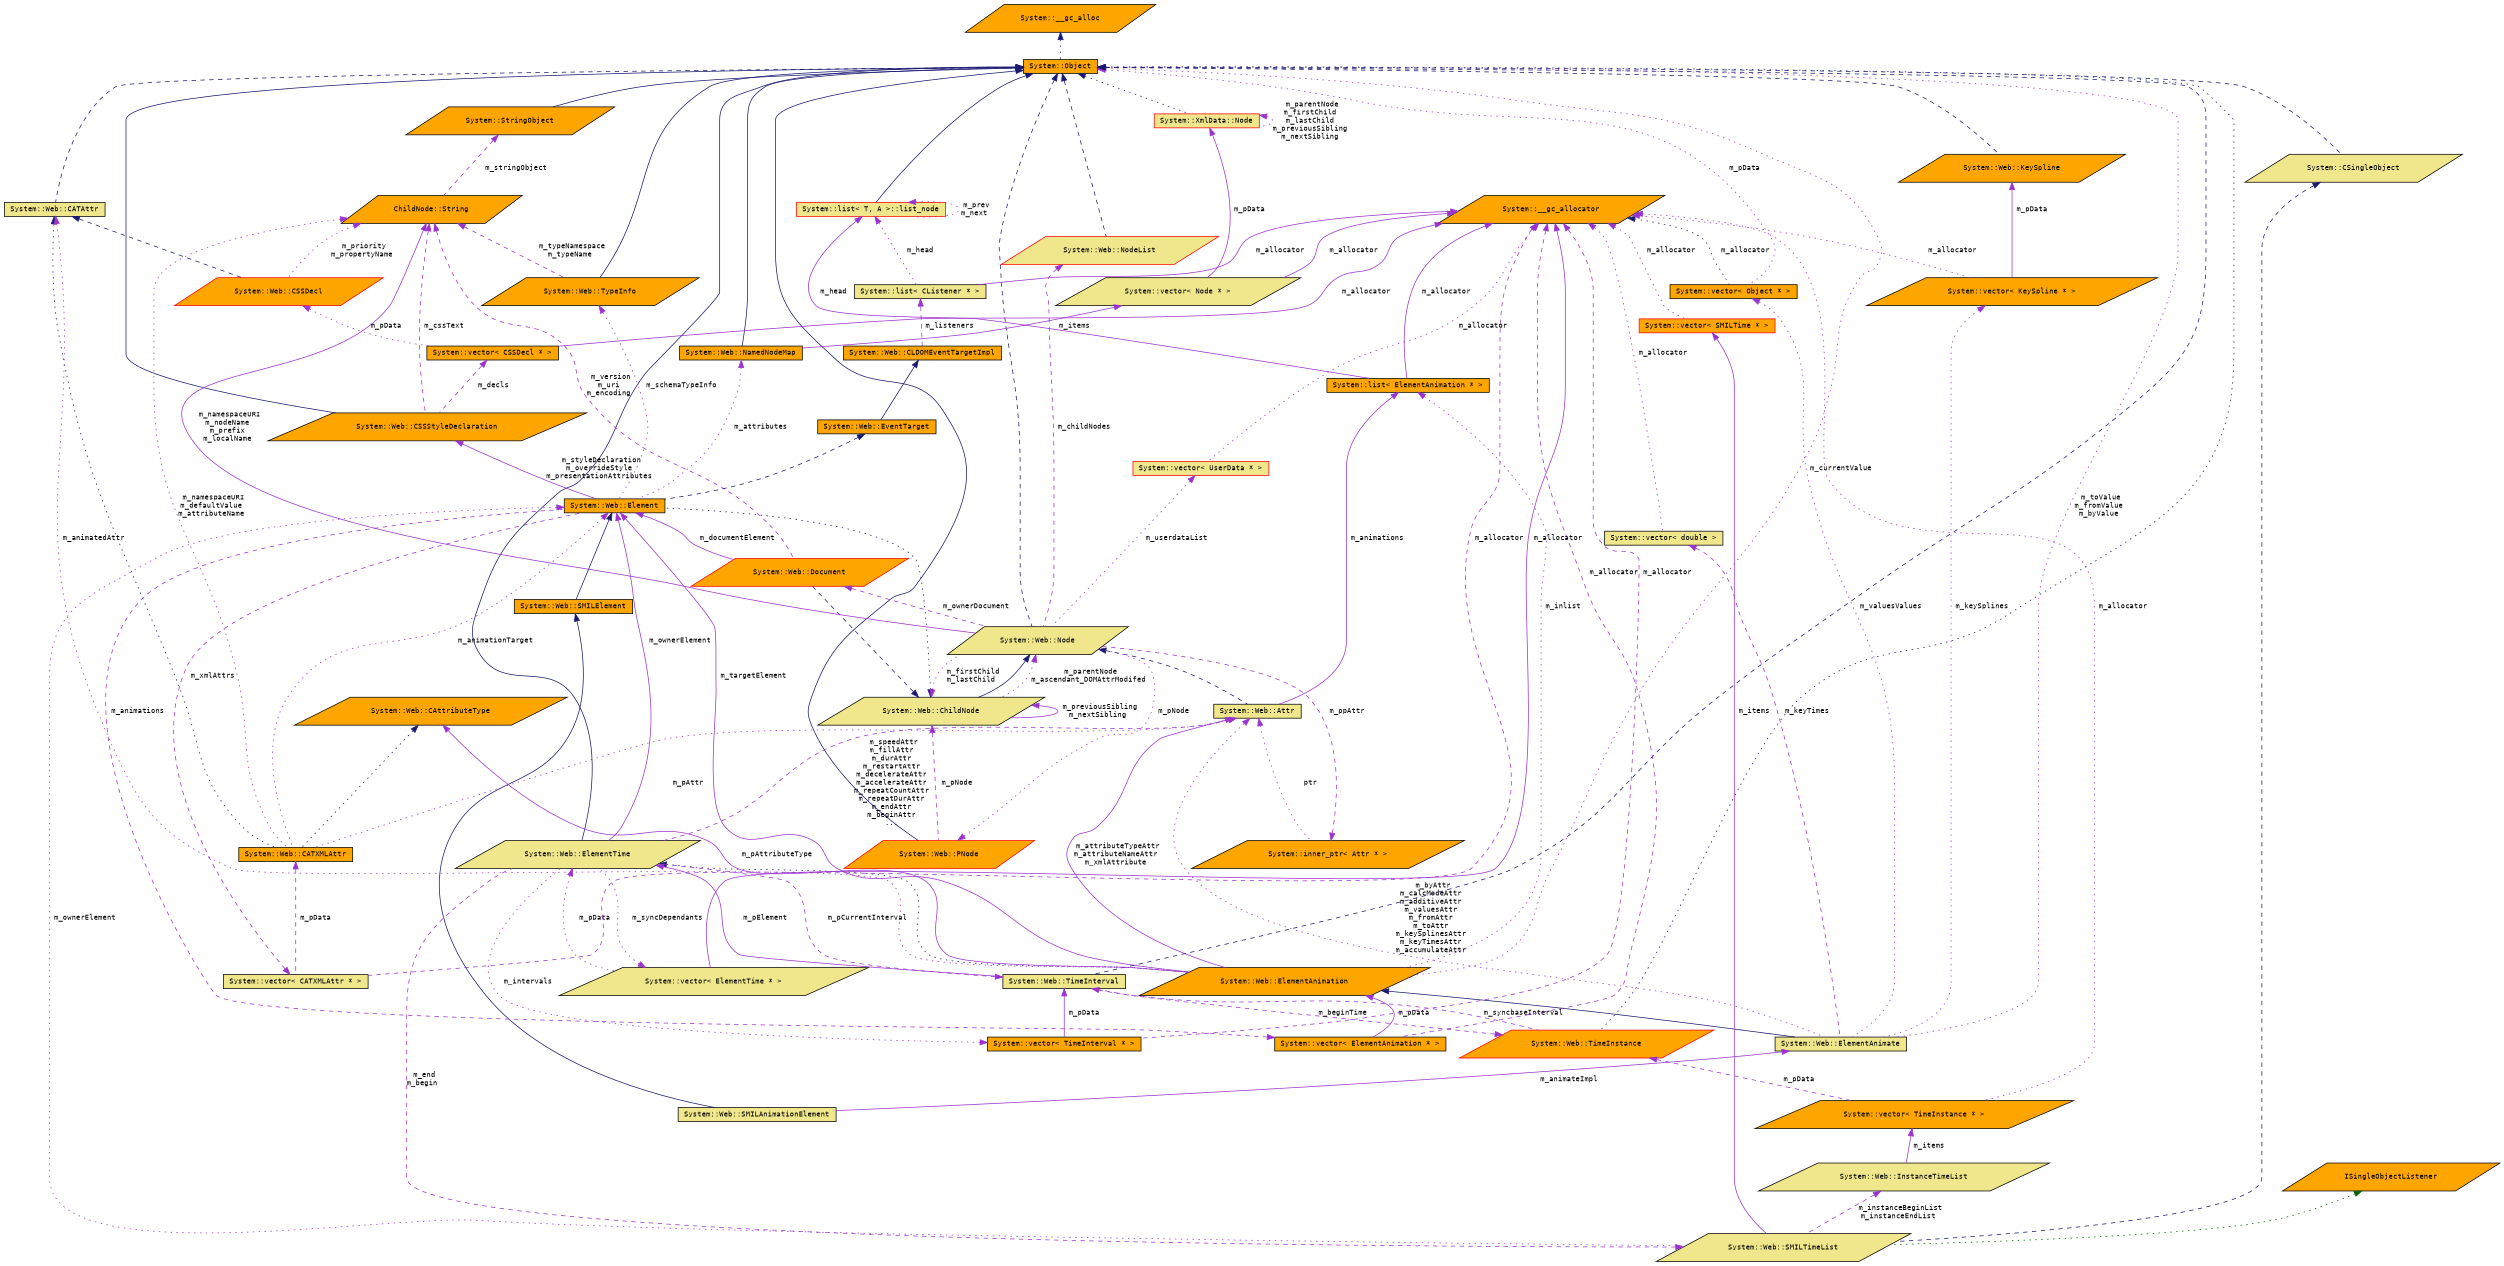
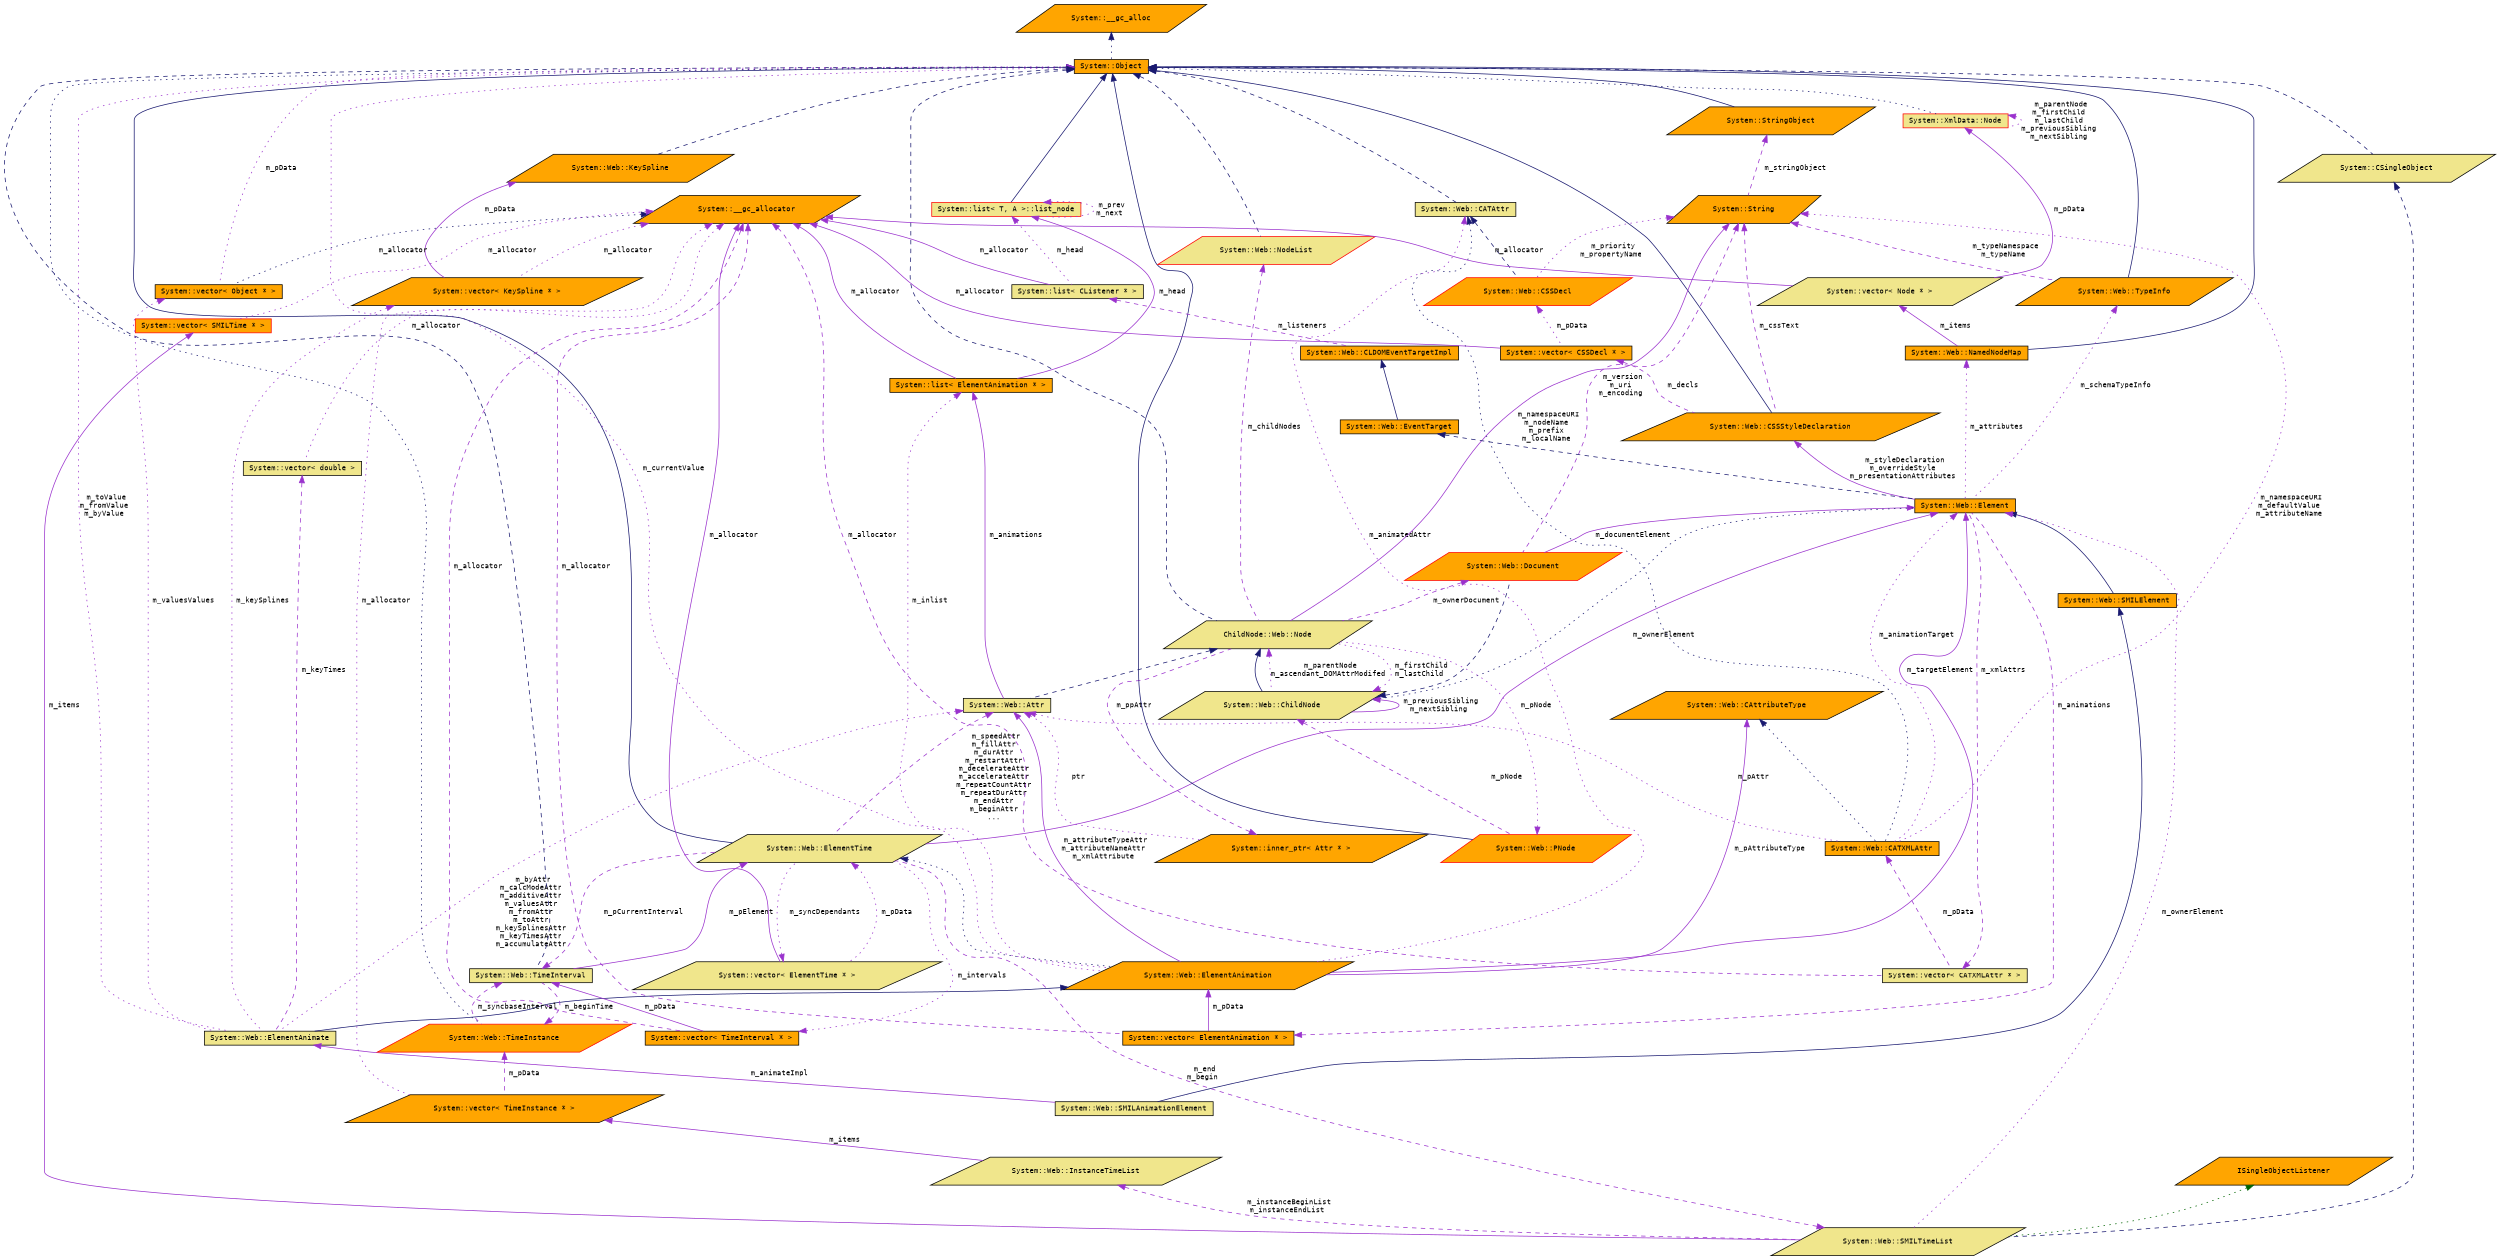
(432, 209) -> (1744, 209)
(1201, 468) -> none
(1038, 641) -> (1268, 635)
